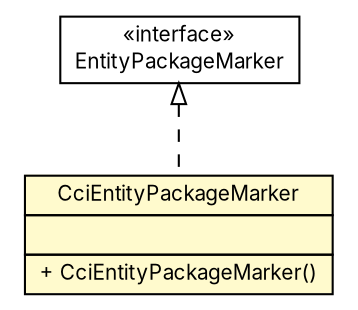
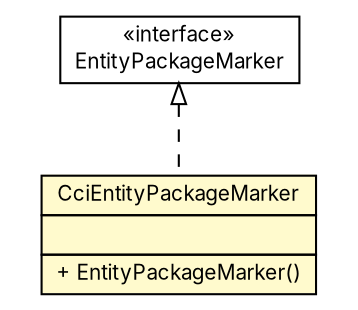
(179, 273) -> (179, 273)
